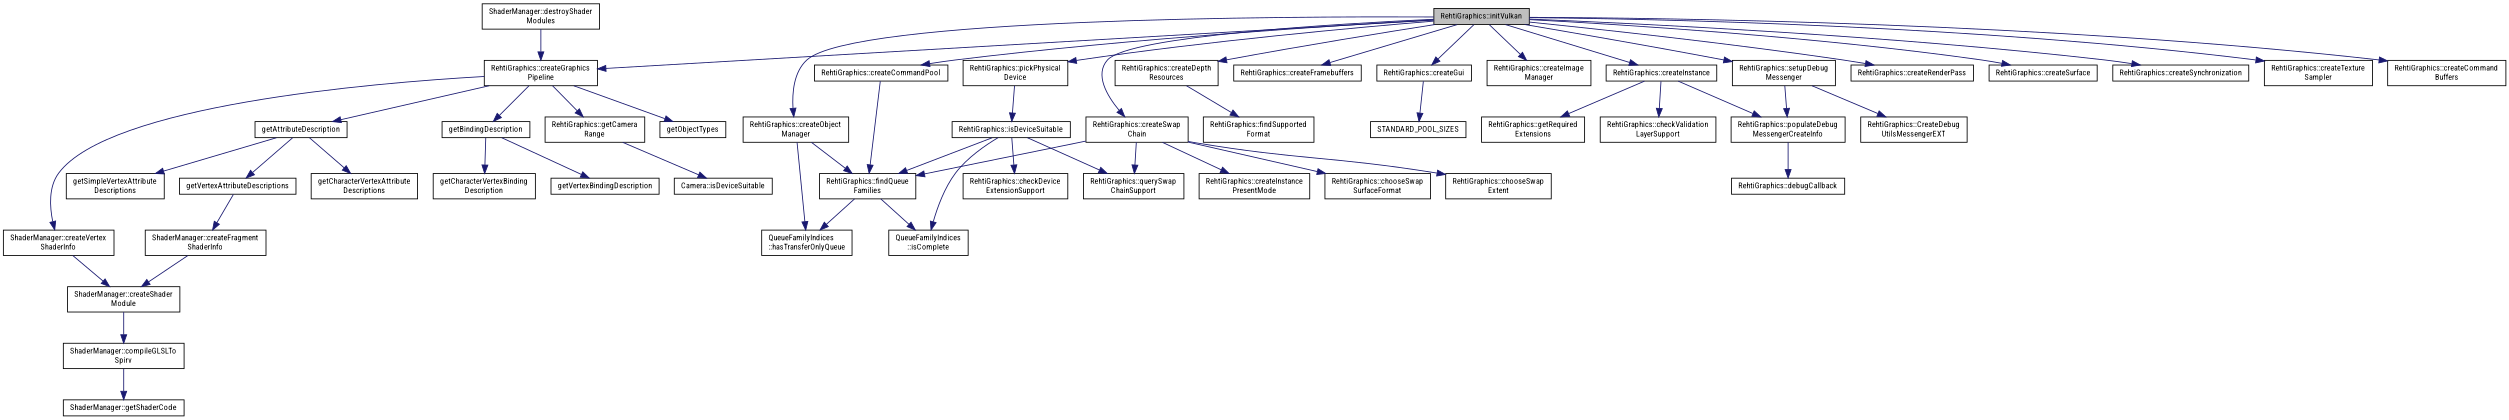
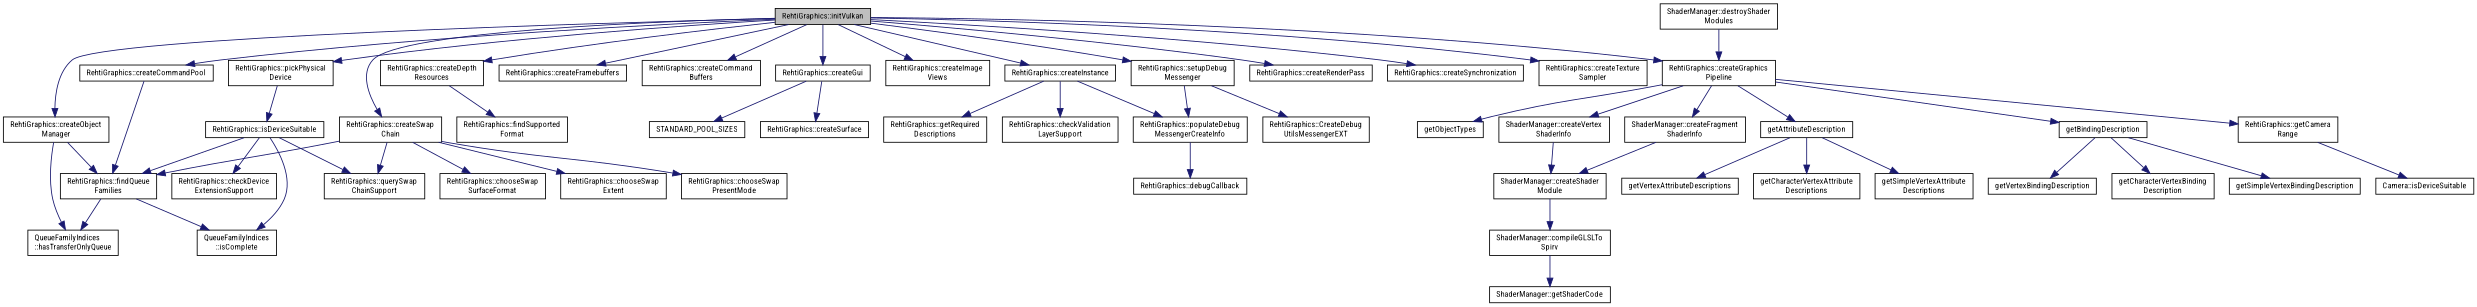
(1778, 37) -> (819, 97)
(1539, 73) -> (938, 73)
(1533, 130) -> (935, 130)
(1254, 186) -> (734, 186)
none -> (2295, 186)
(225, 209) -> (1704, 98)
